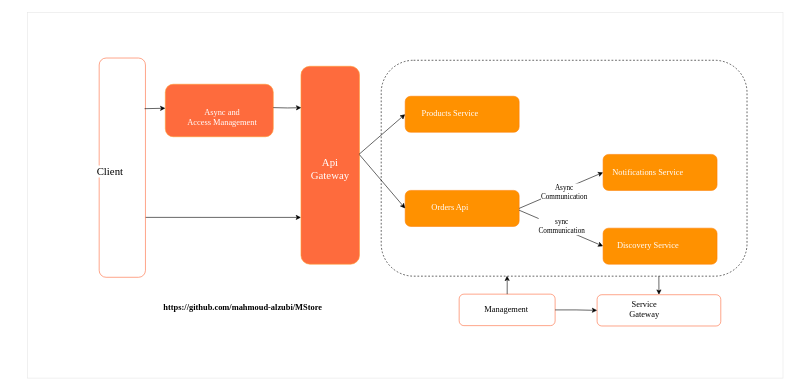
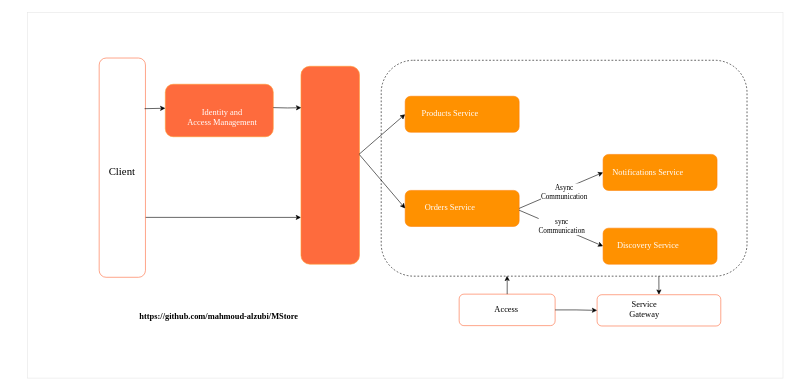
(222, 117) -> (222, 117)
(110, 165) -> (122, 165)
(330, 169) -> none
(450, 209) -> (450, 209)
(243, 308) -> (219, 317)
(507, 310) -> (507, 310)
